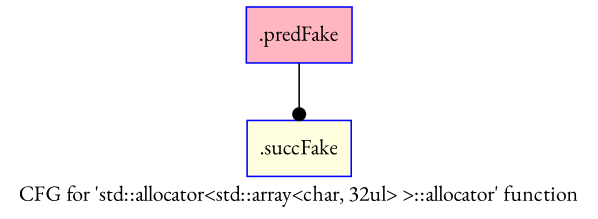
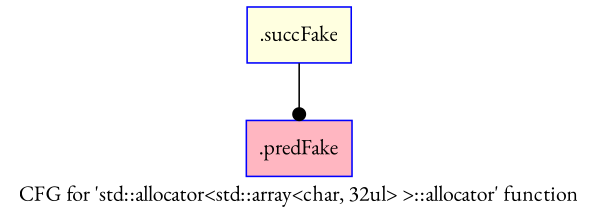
(299, 86) -> (299, 86)
